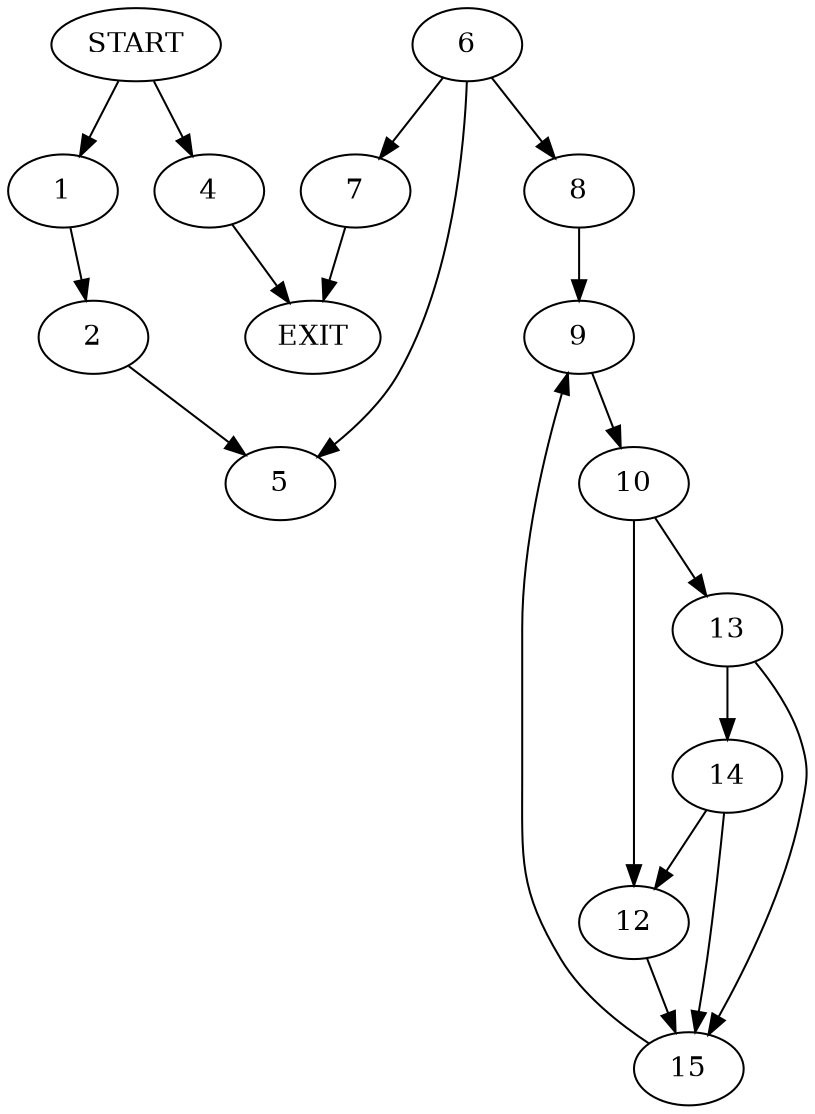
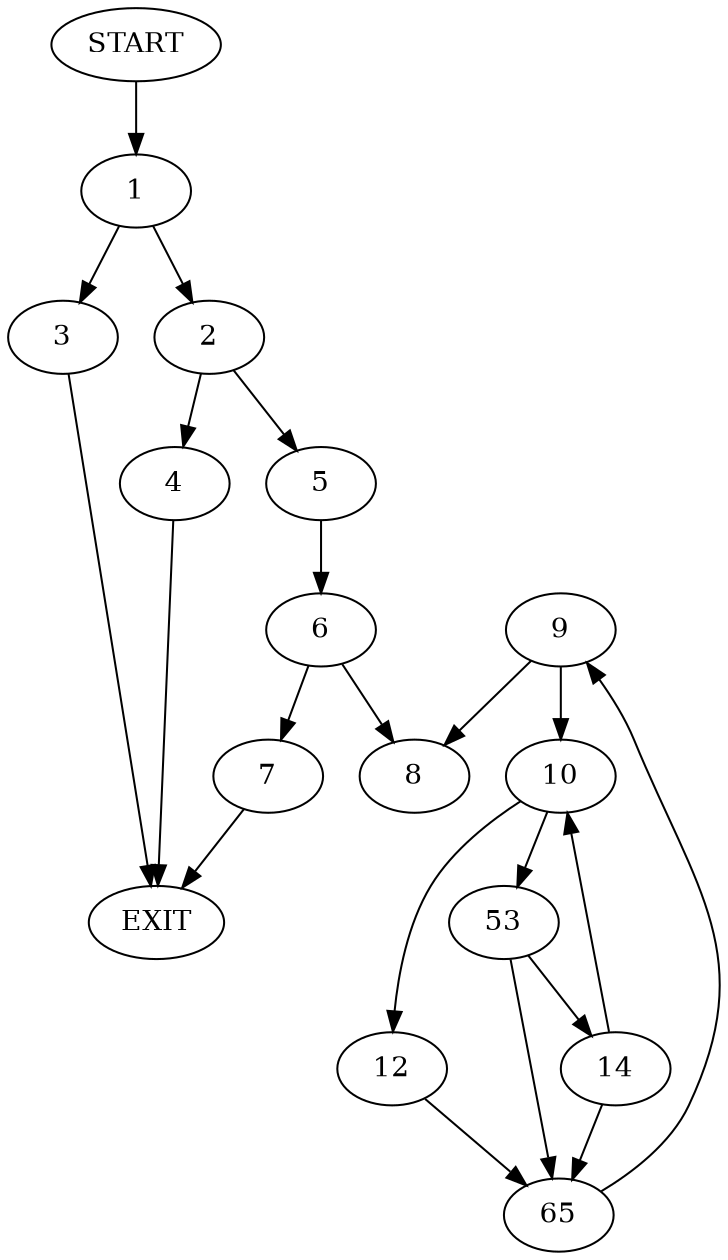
(168, 109) -> (195, 400)
(579, 254) -> (495, 696)
(437, 278) -> (321, 547)
none -> (63, 337)
(727, 630) -> (504, 923)
(686, 841) -> (590, 933)
(689, 1069) -> (559, 1215)
